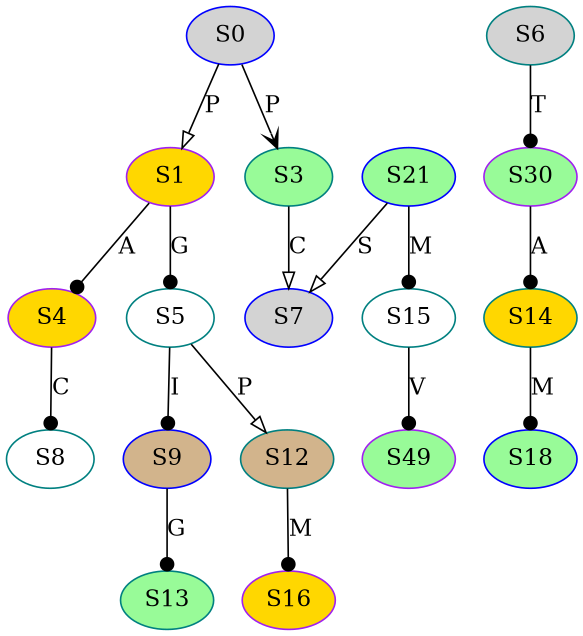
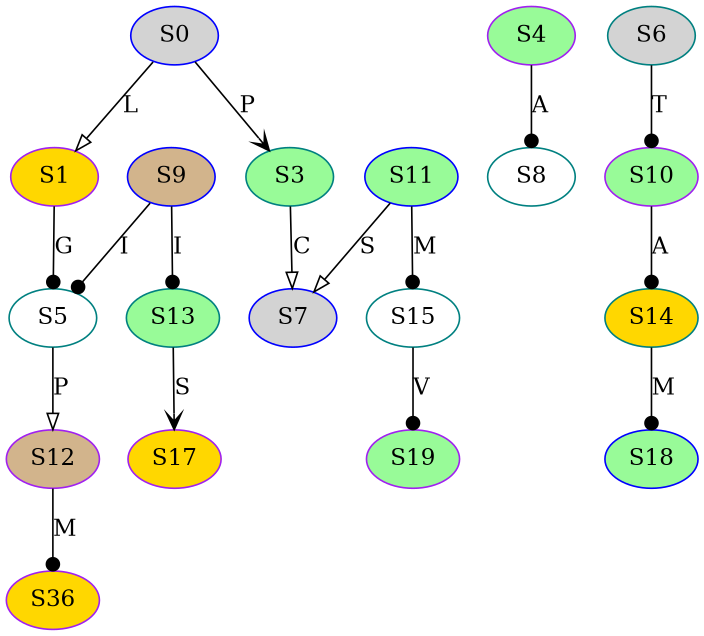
(213, 106) -> (131, 106)
(409, 177) -> (411, 177)
(530, 177) -> (651, 177)
(115, 243) -> none
(52, 318) -> (531, 36)
(169, 382) -> (116, 243)
(61, 389) -> (540, 106)
none -> (175, 459)
(287, 459) -> (53, 459)
(409, 459) -> (413, 459)
(177, 530) -> (178, 247)
(289, 600) -> (53, 600)
